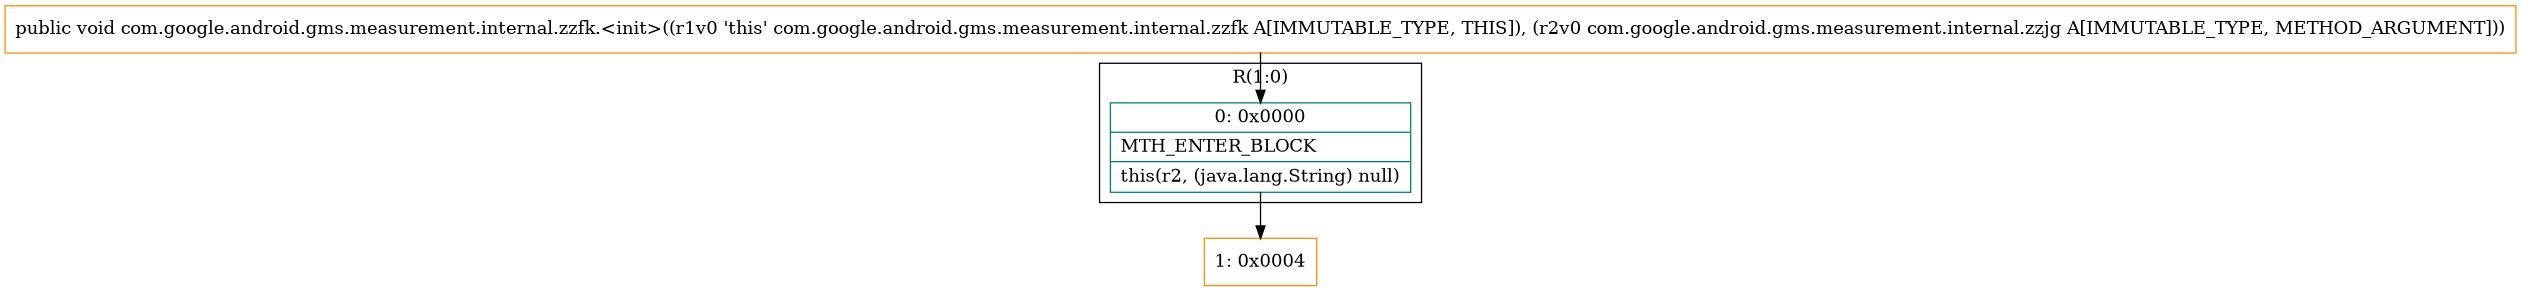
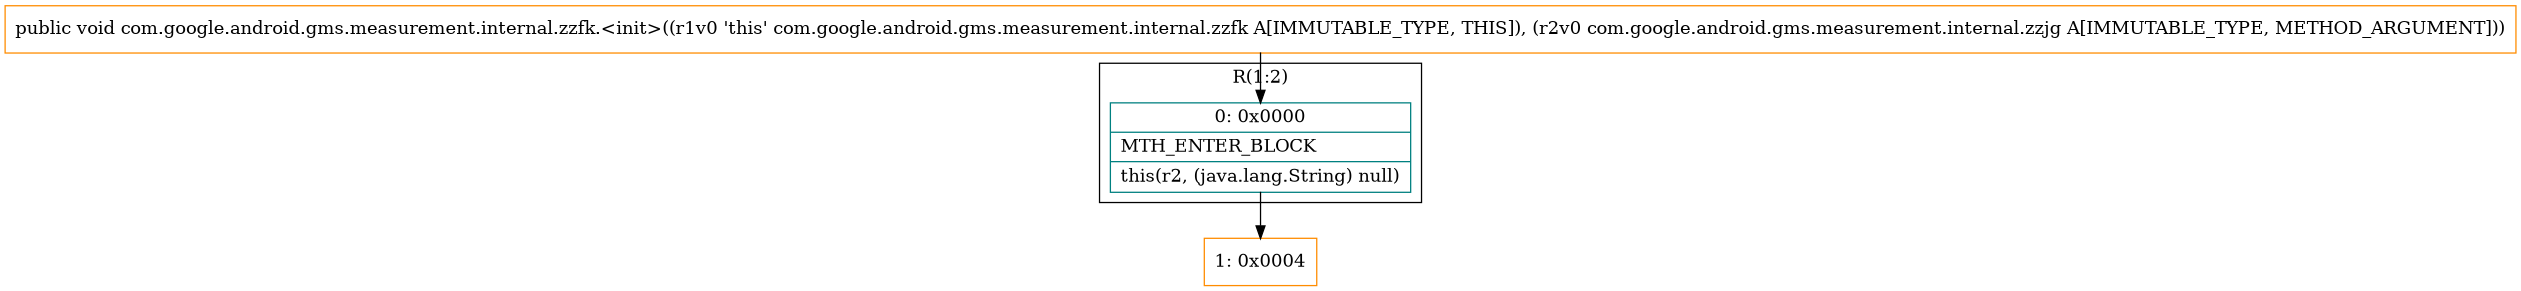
(1261, 78) -> (1261, 78)
